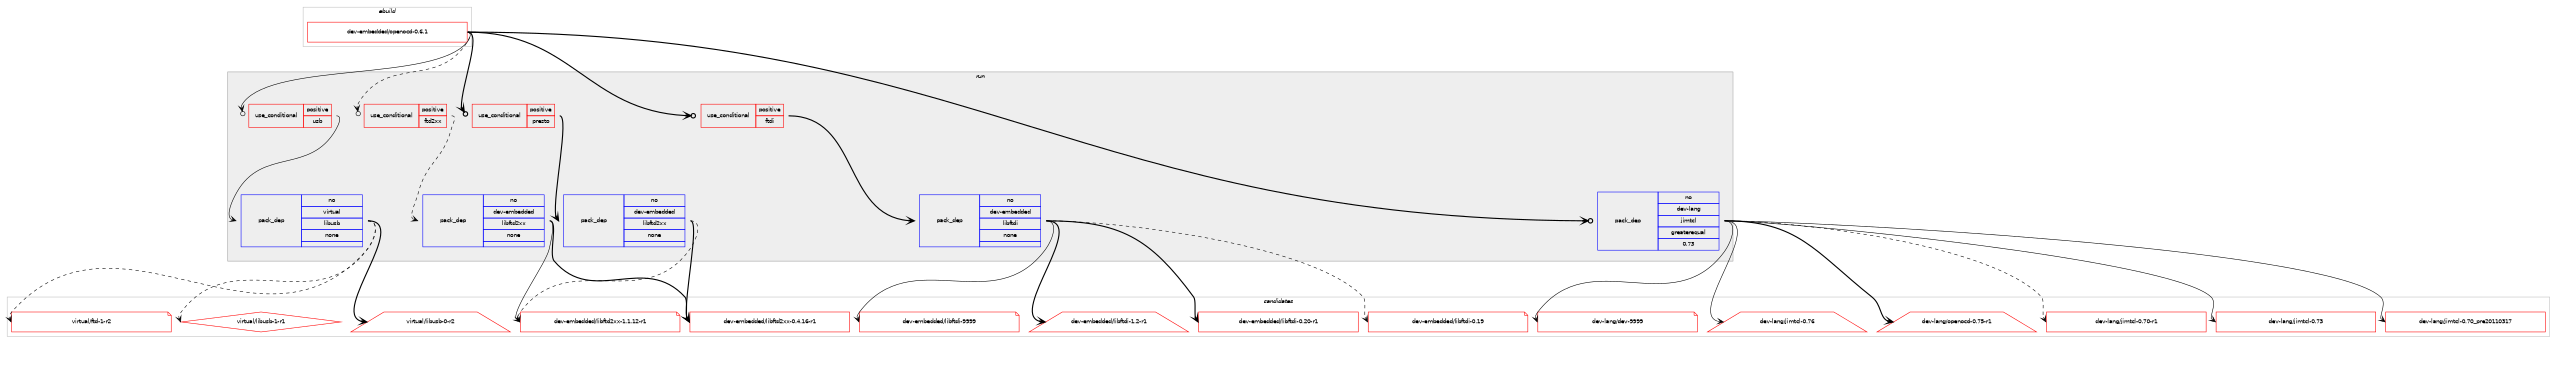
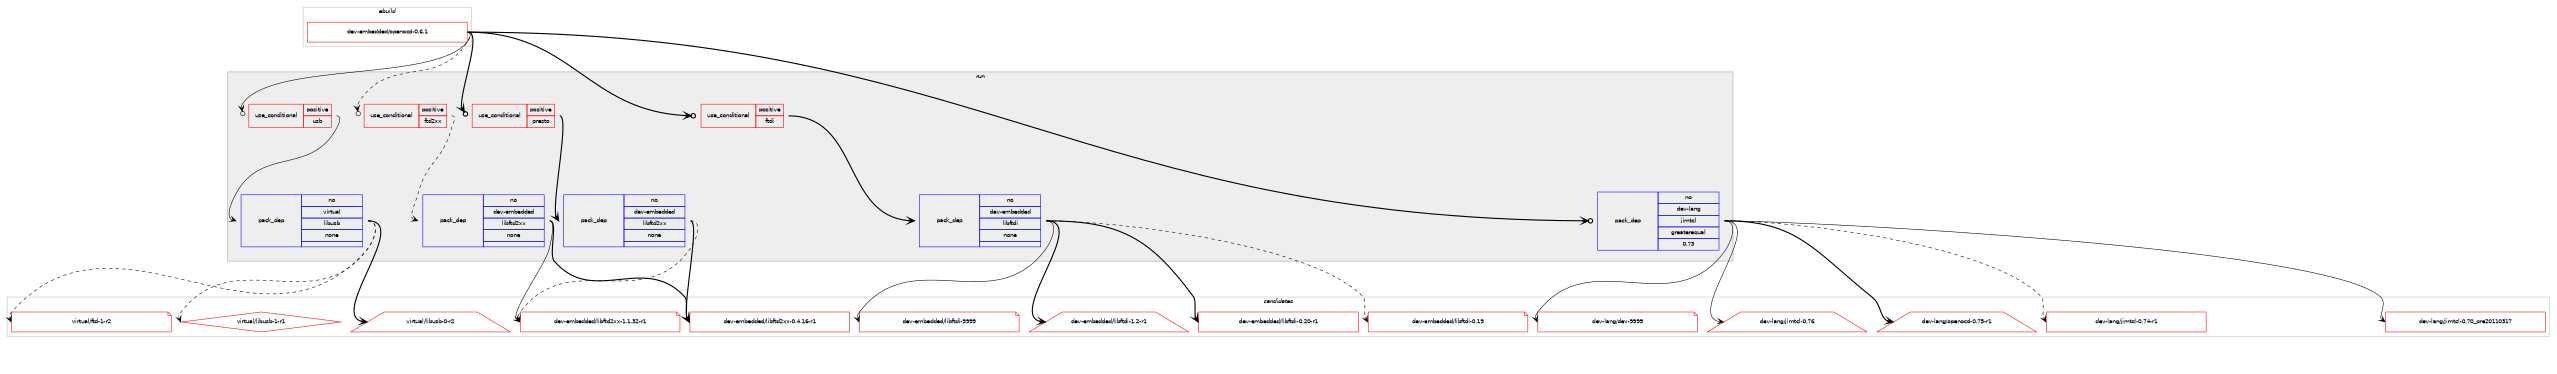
(600, 322) -> (600, 322)
(2126, 322) -> (2126, 322)
(2296, 322) -> none
